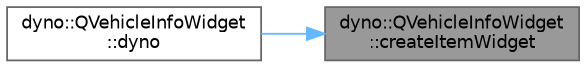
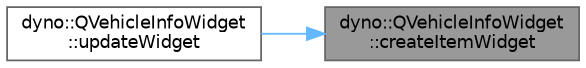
(134, 34) -> (134, 34)
